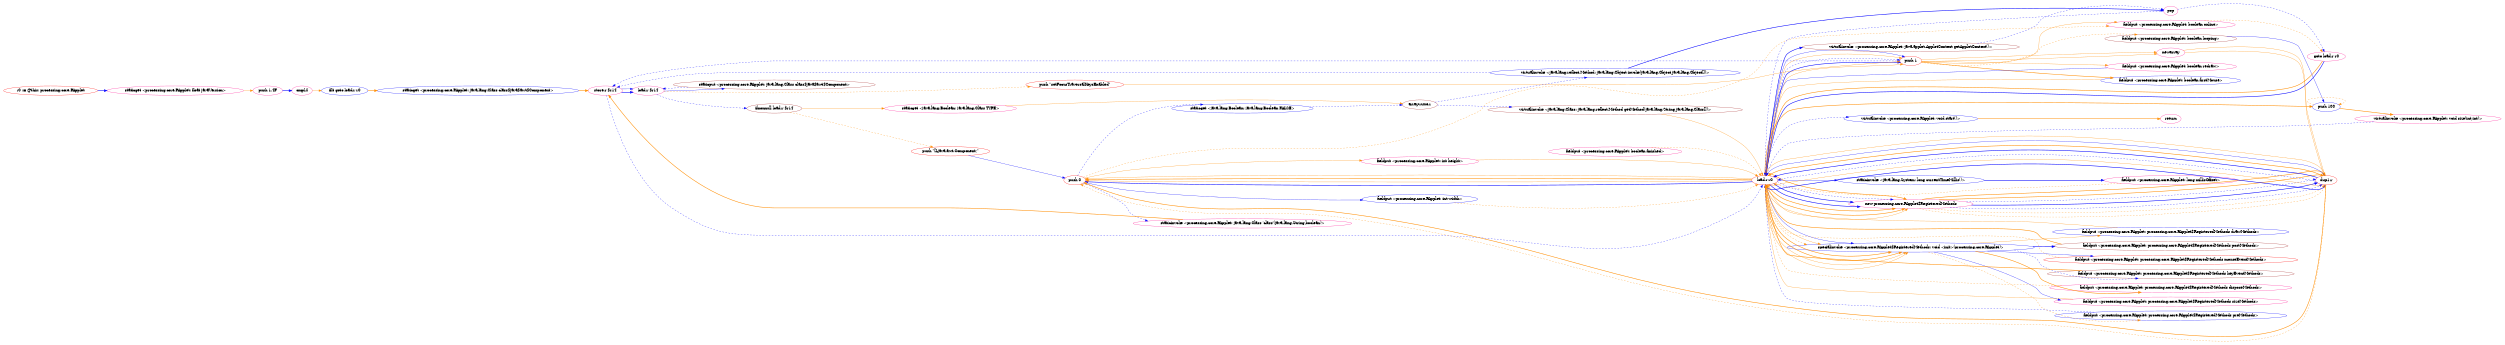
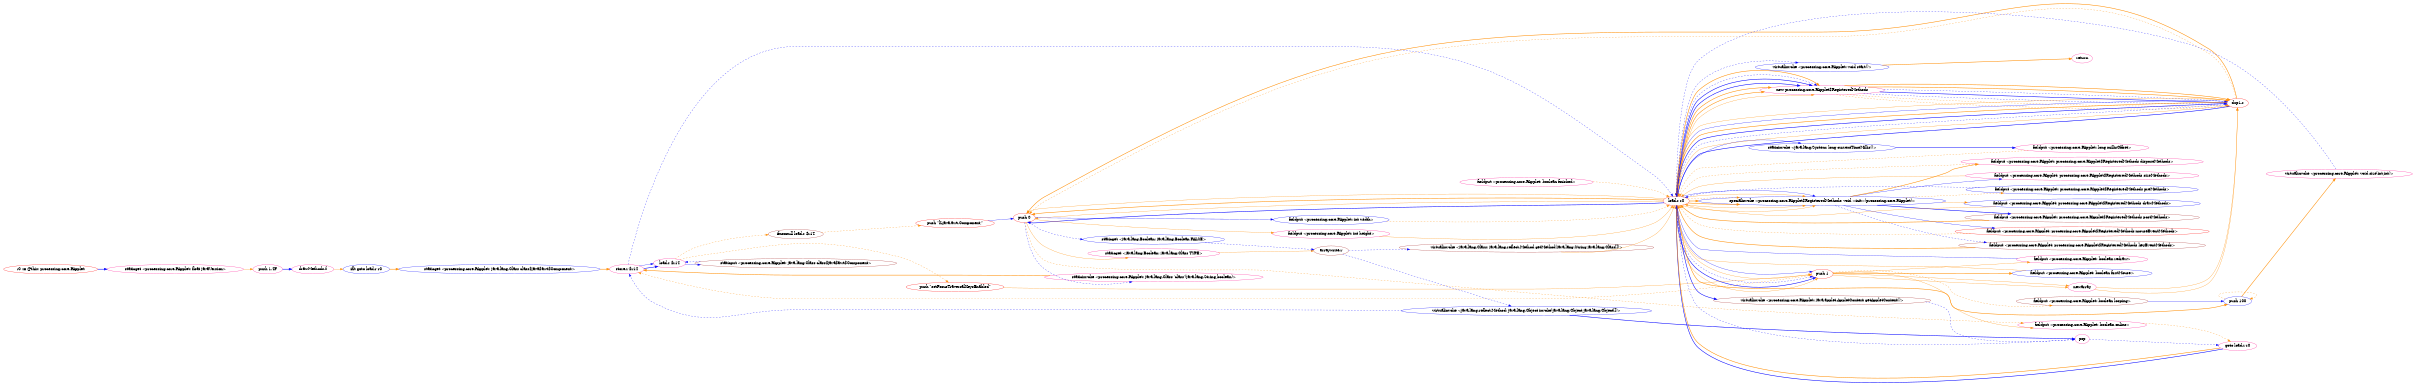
(1256, 61) -> (1226, 299)
(302, 91) -> (313, 269)
(700, 105) -> (719, 241)
(842, 108) -> (1069, 256)
